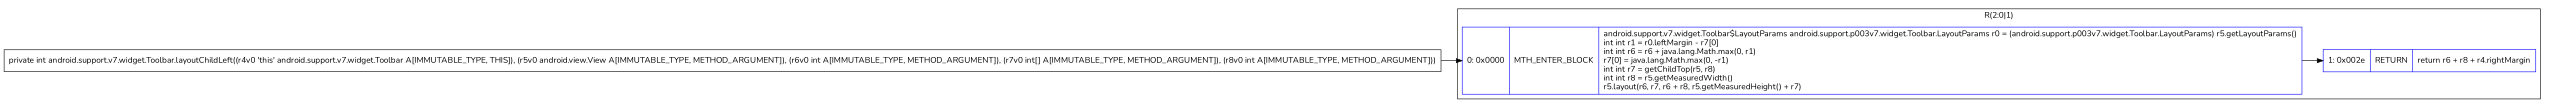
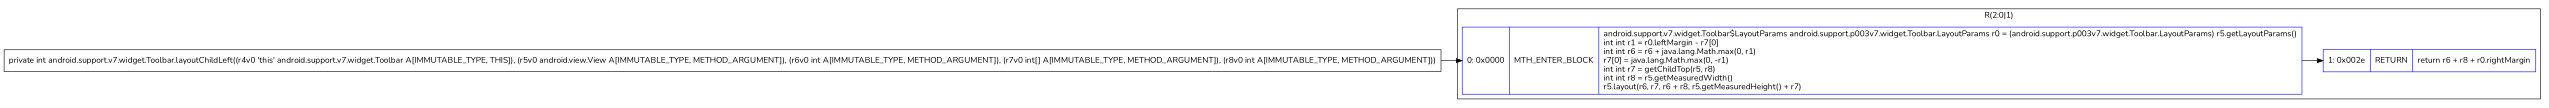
(2474, 60) -> (2474, 60)
